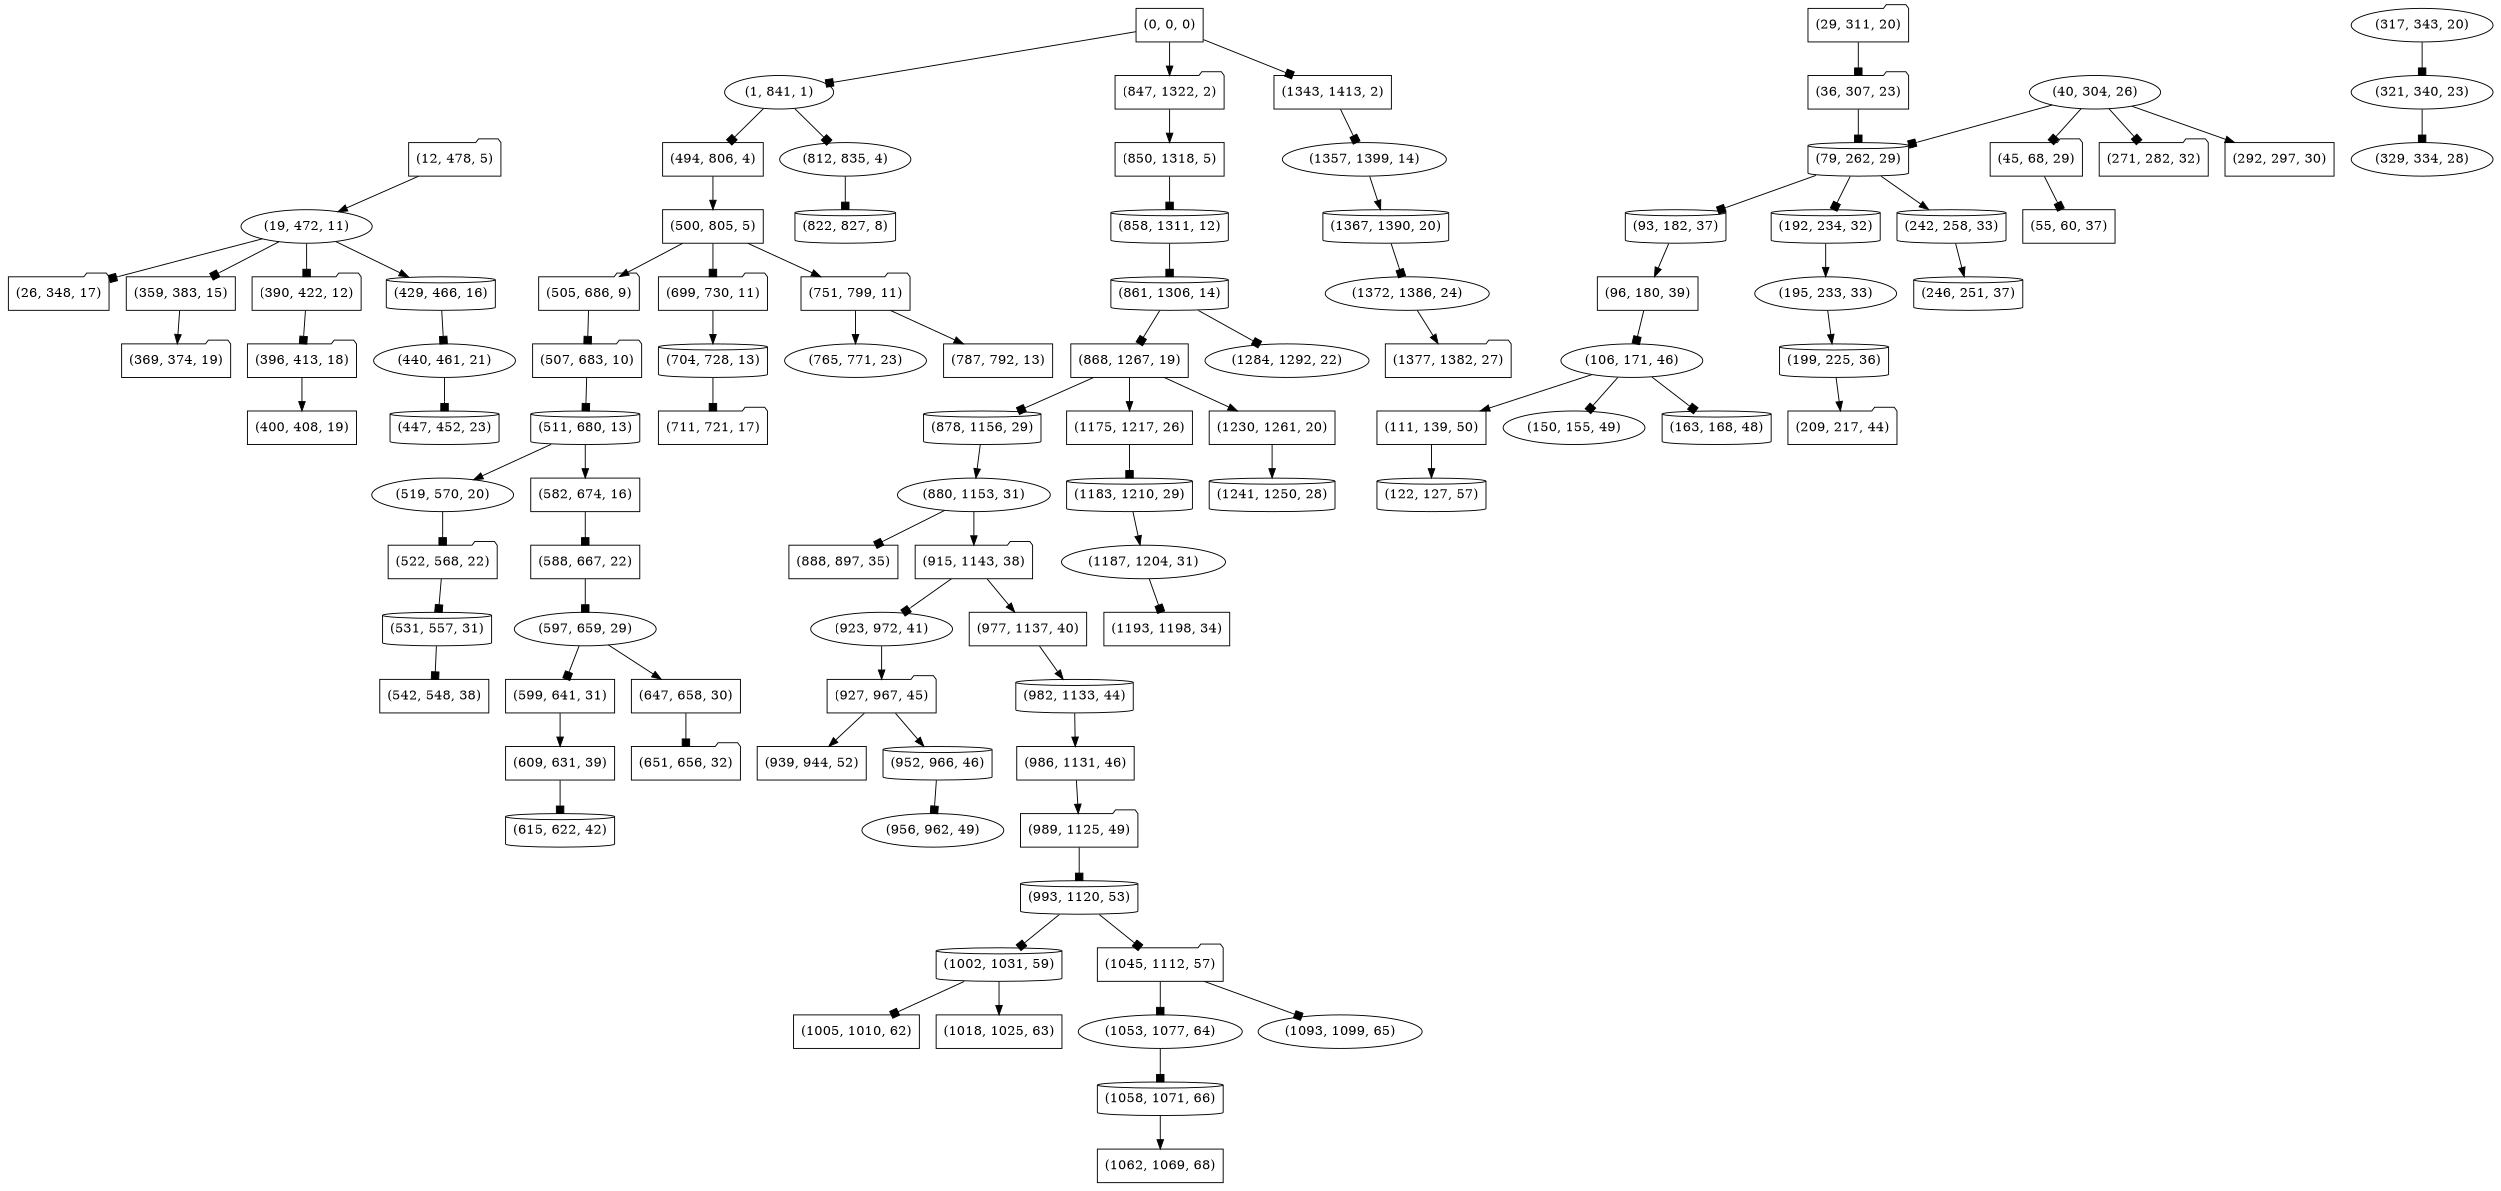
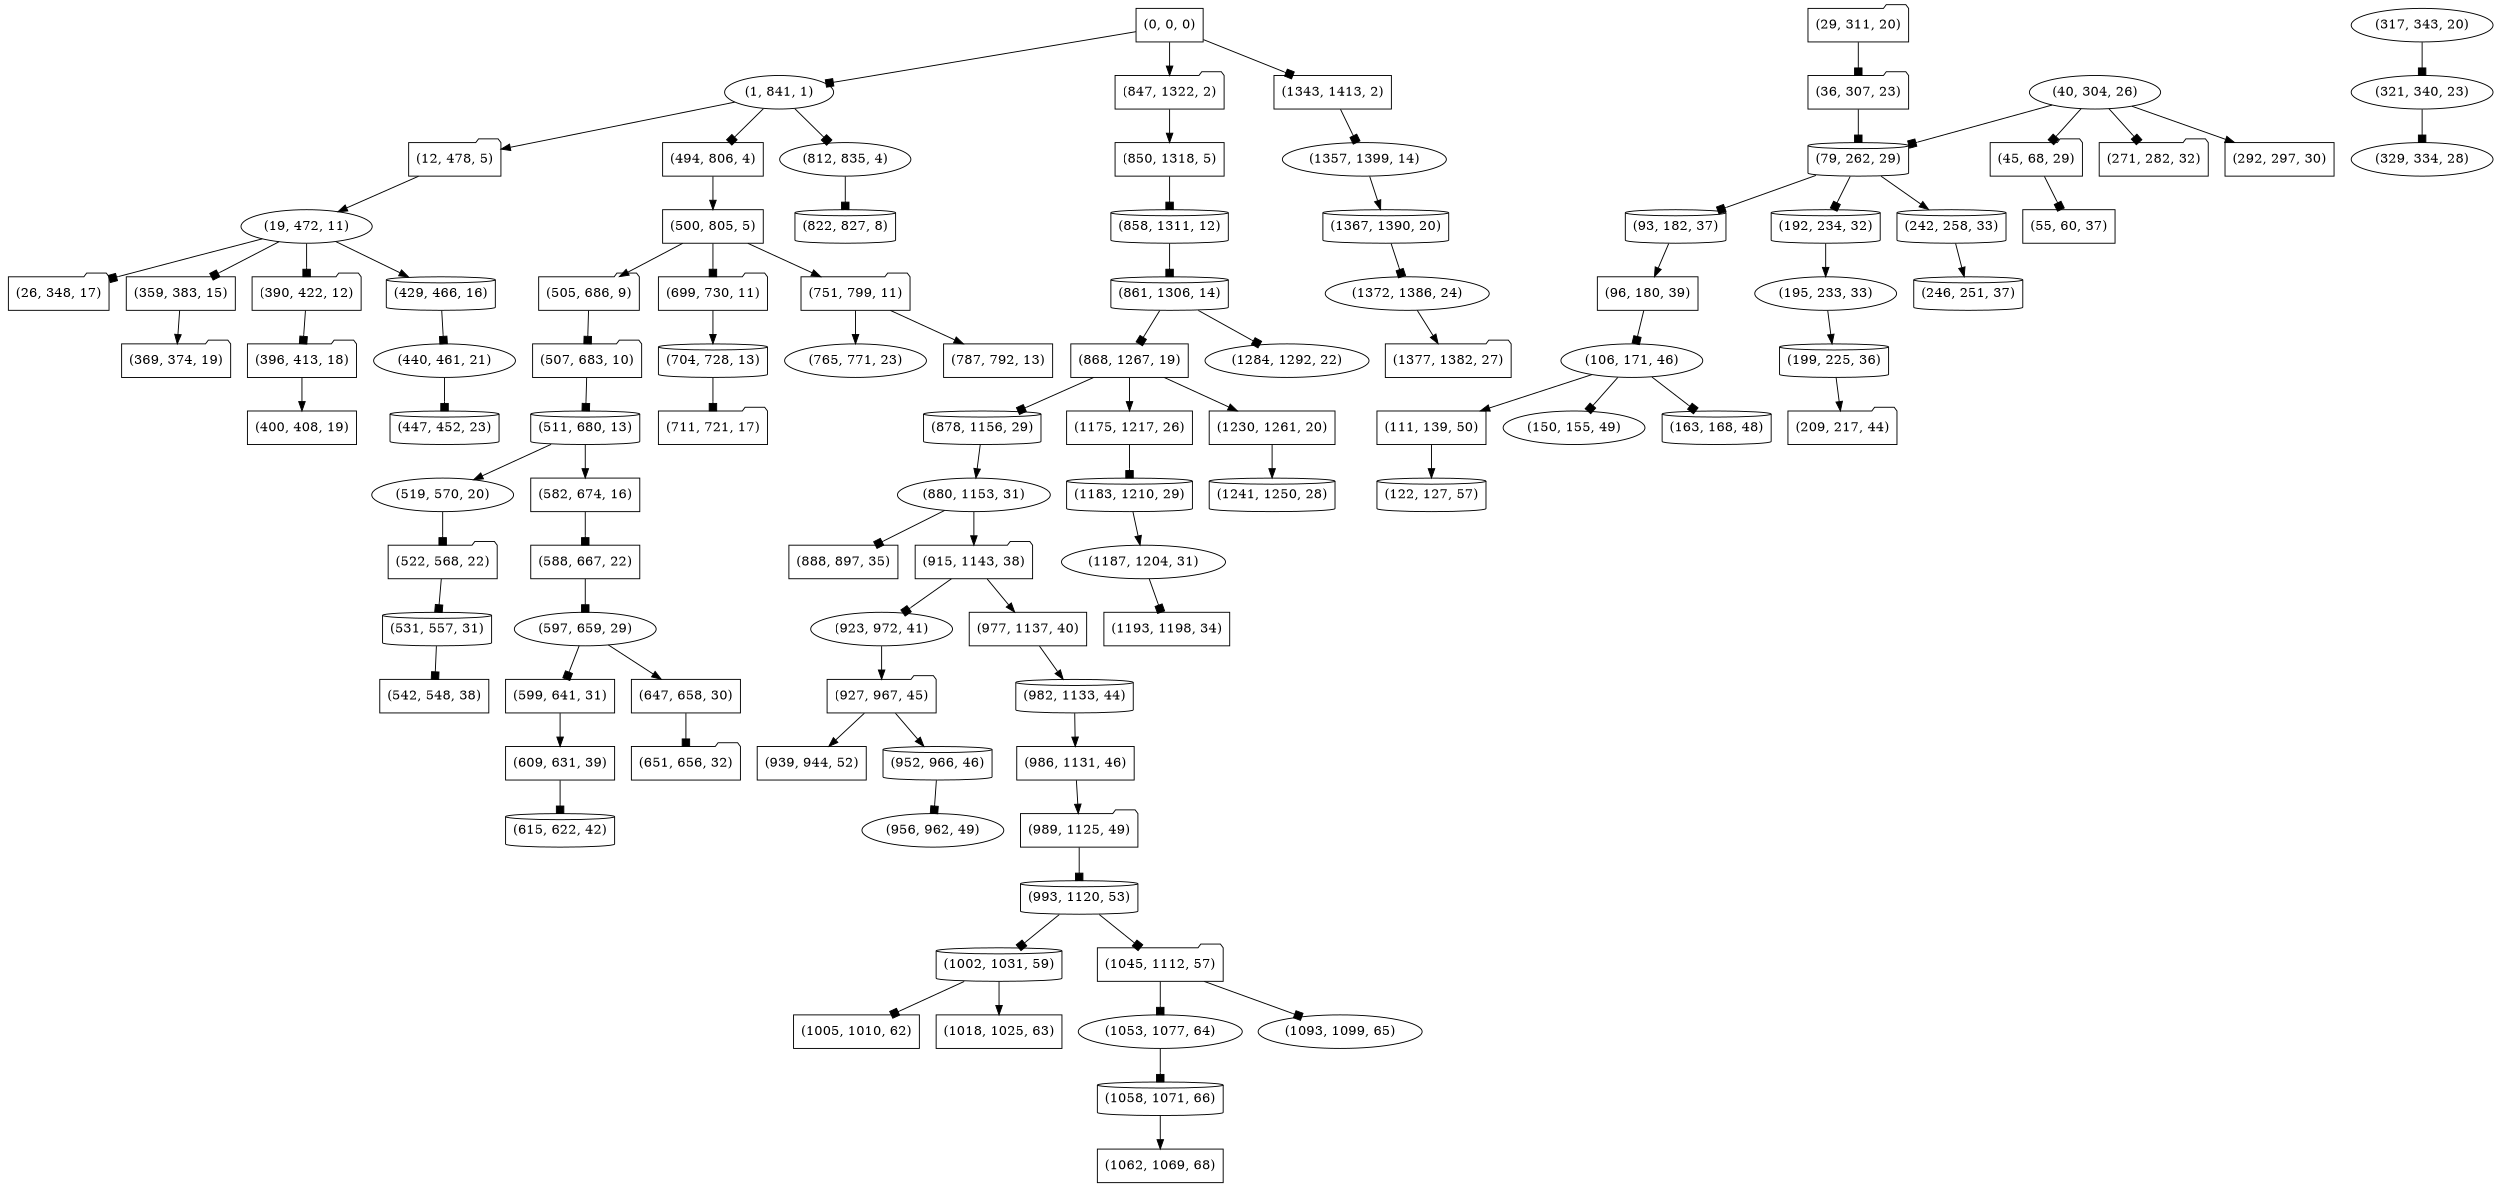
none -> (623, 125)
